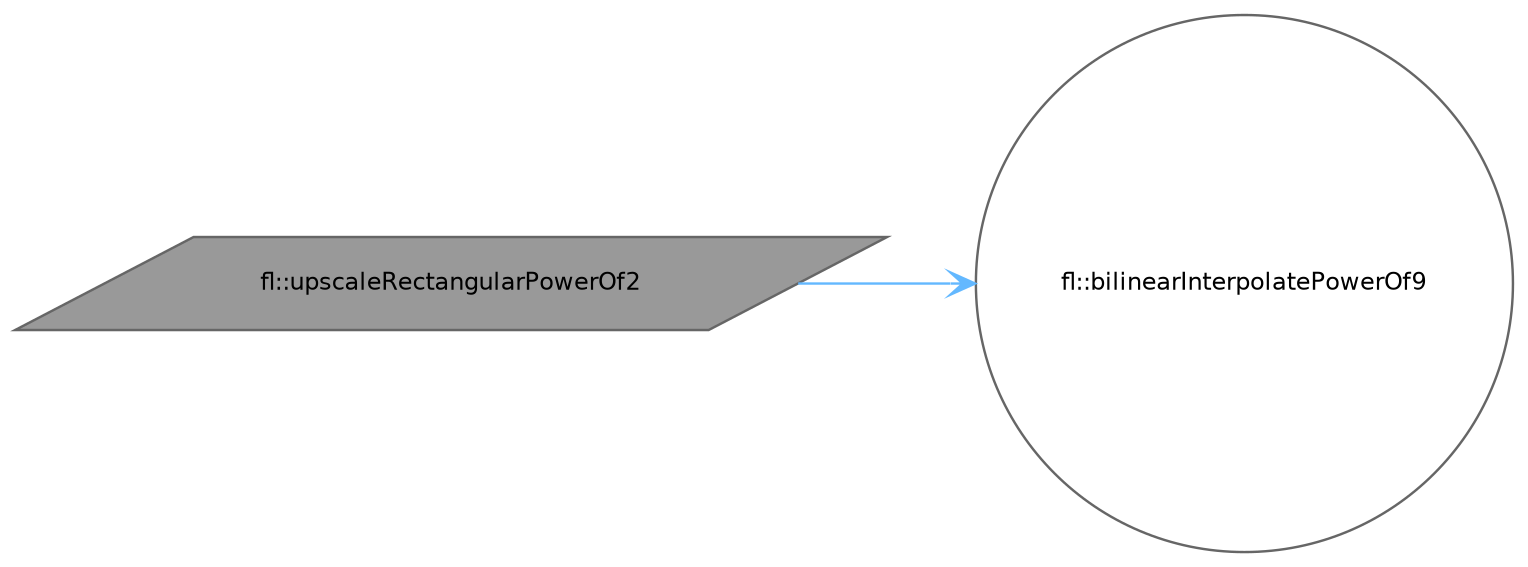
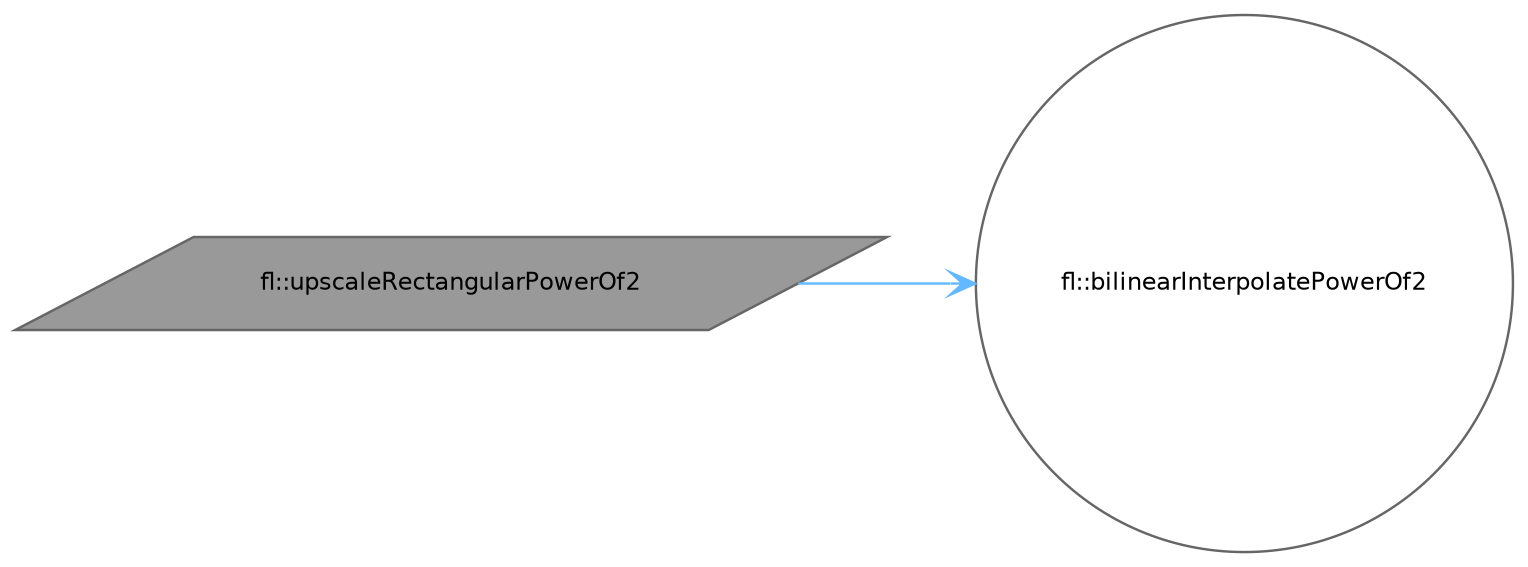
(1244, 284) -> (1244, 284)
